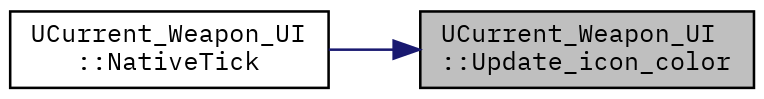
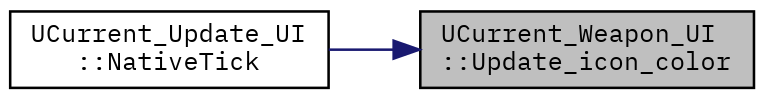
(169, 50) -> (169, 50)
